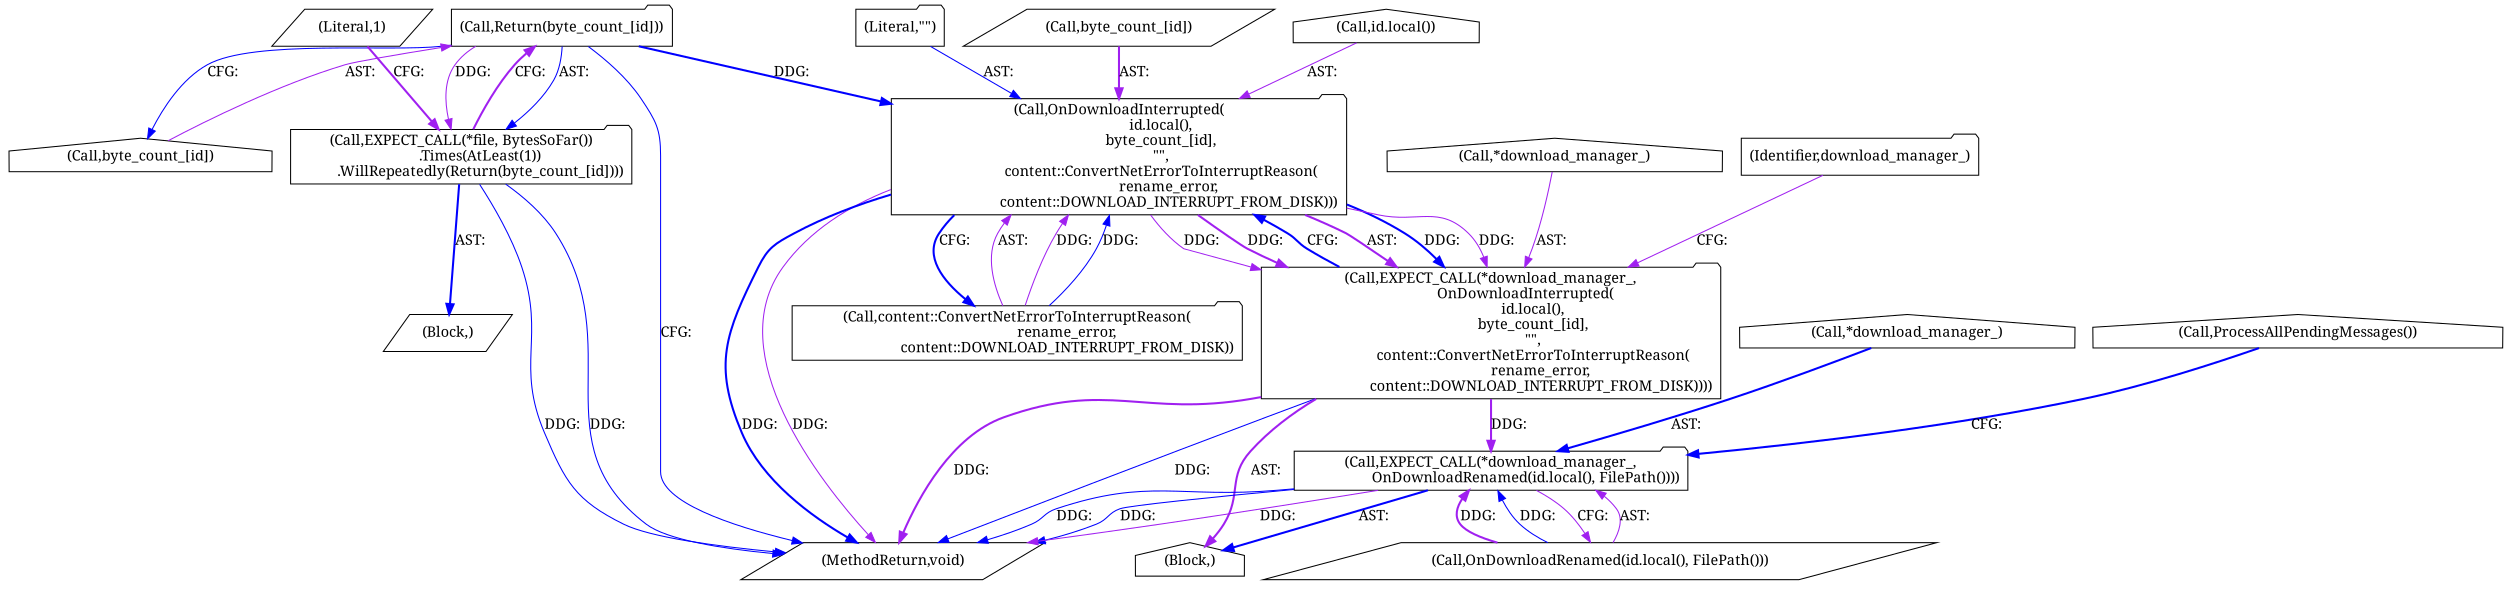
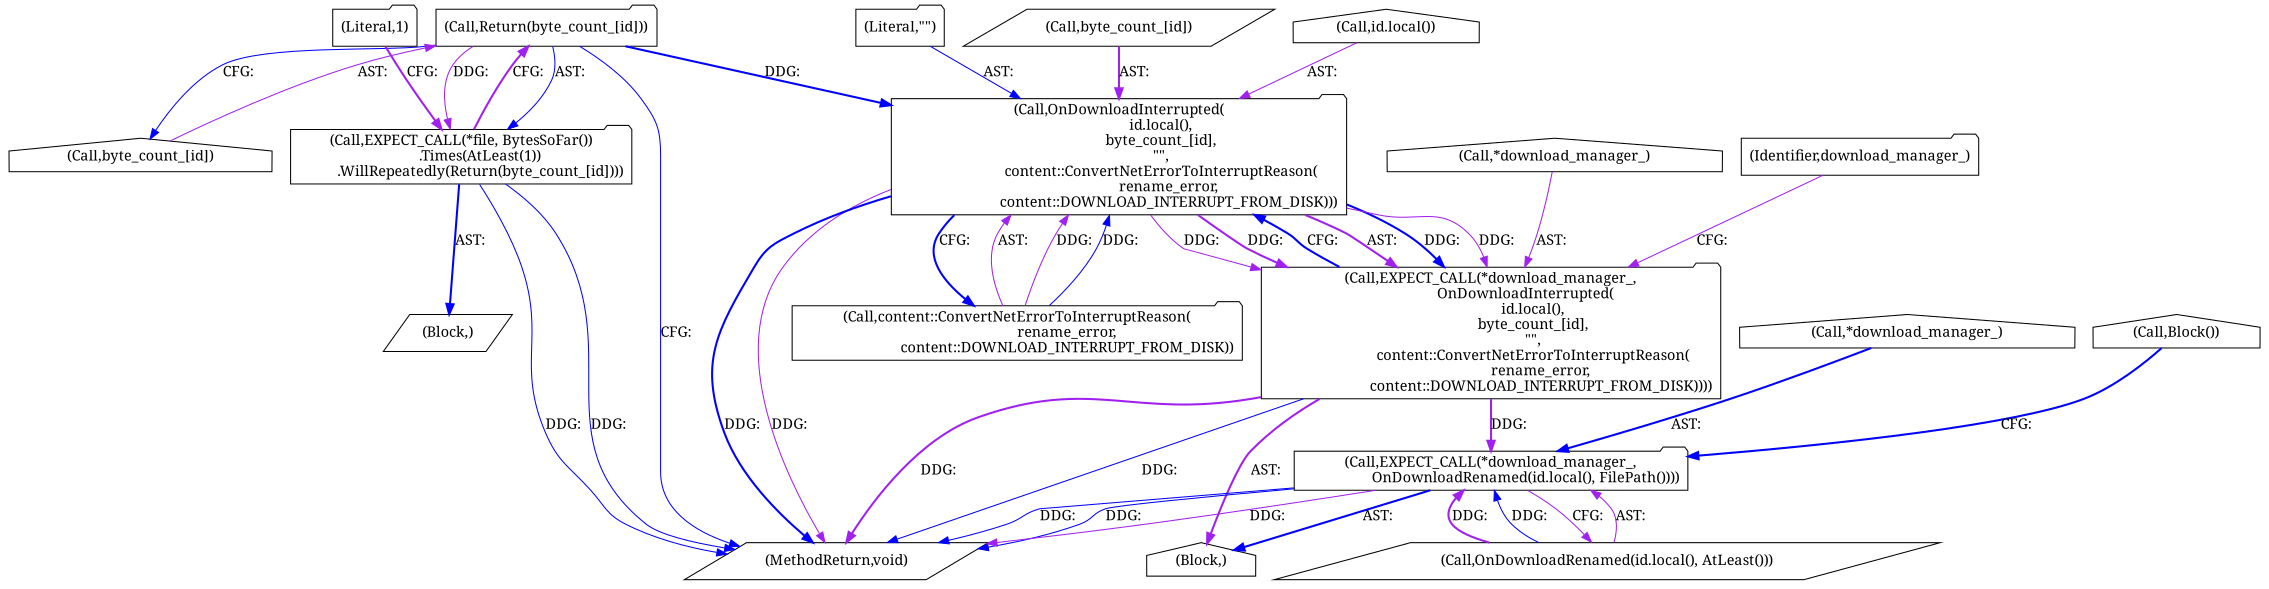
(352, 28) -> (375, 28)
(2298, 333) -> (2177, 333)
(1600, 561) -> (1607, 561)
